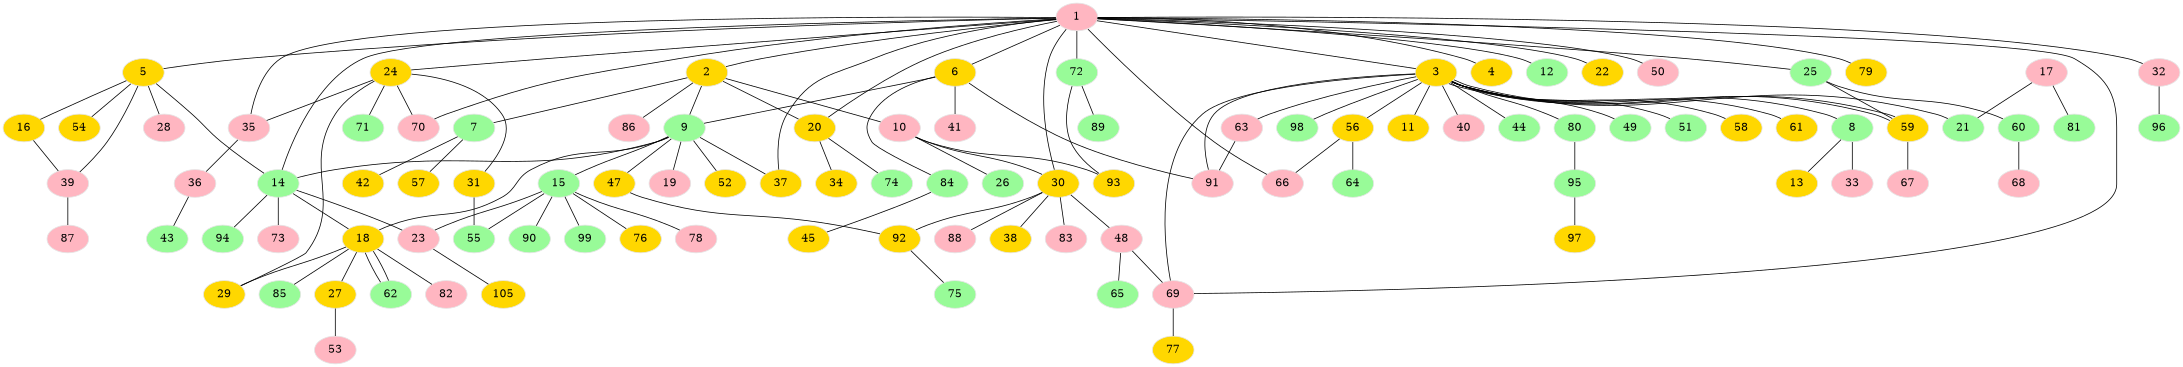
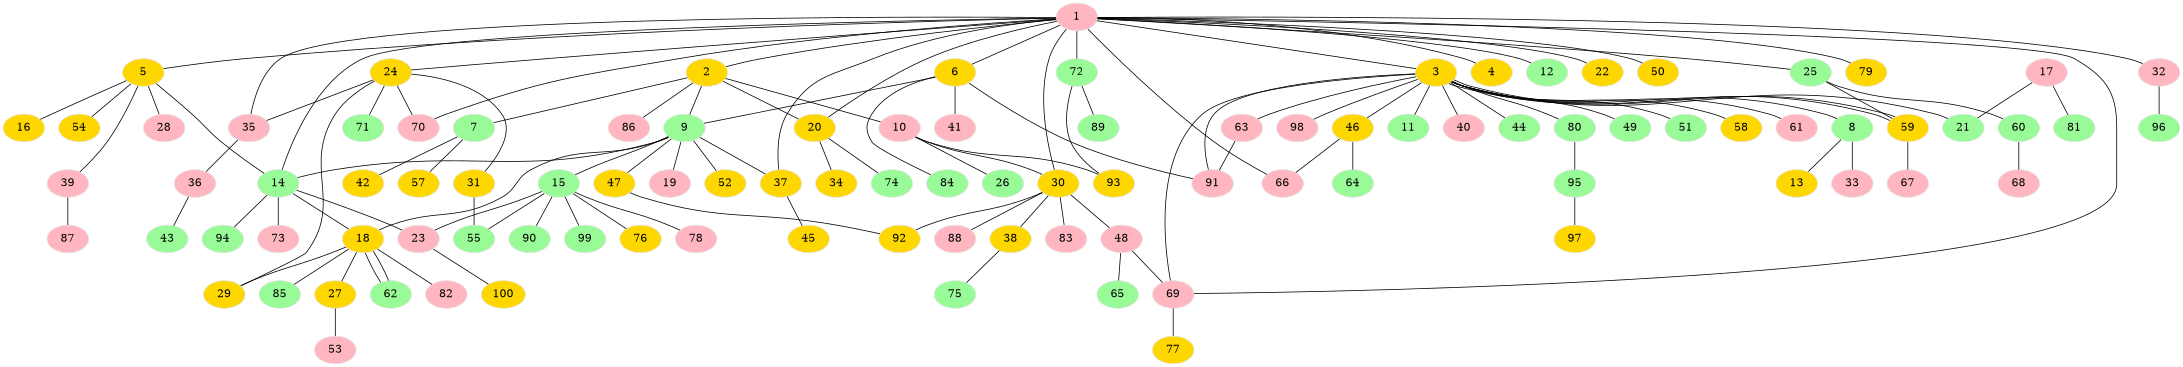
(1658, 72) -> (1658, 72)
(1297, 128) -> (1297, 128)
(1353, 128) -> (1353, 128)
(1408, 128) -> (1408, 128)
(1797, 128) -> (1797, 128)
(46, 156) -> none
(879, 213) -> (795, 211)
(927, 267) -> (983, 267)
(503, 294) -> (503, 294)
